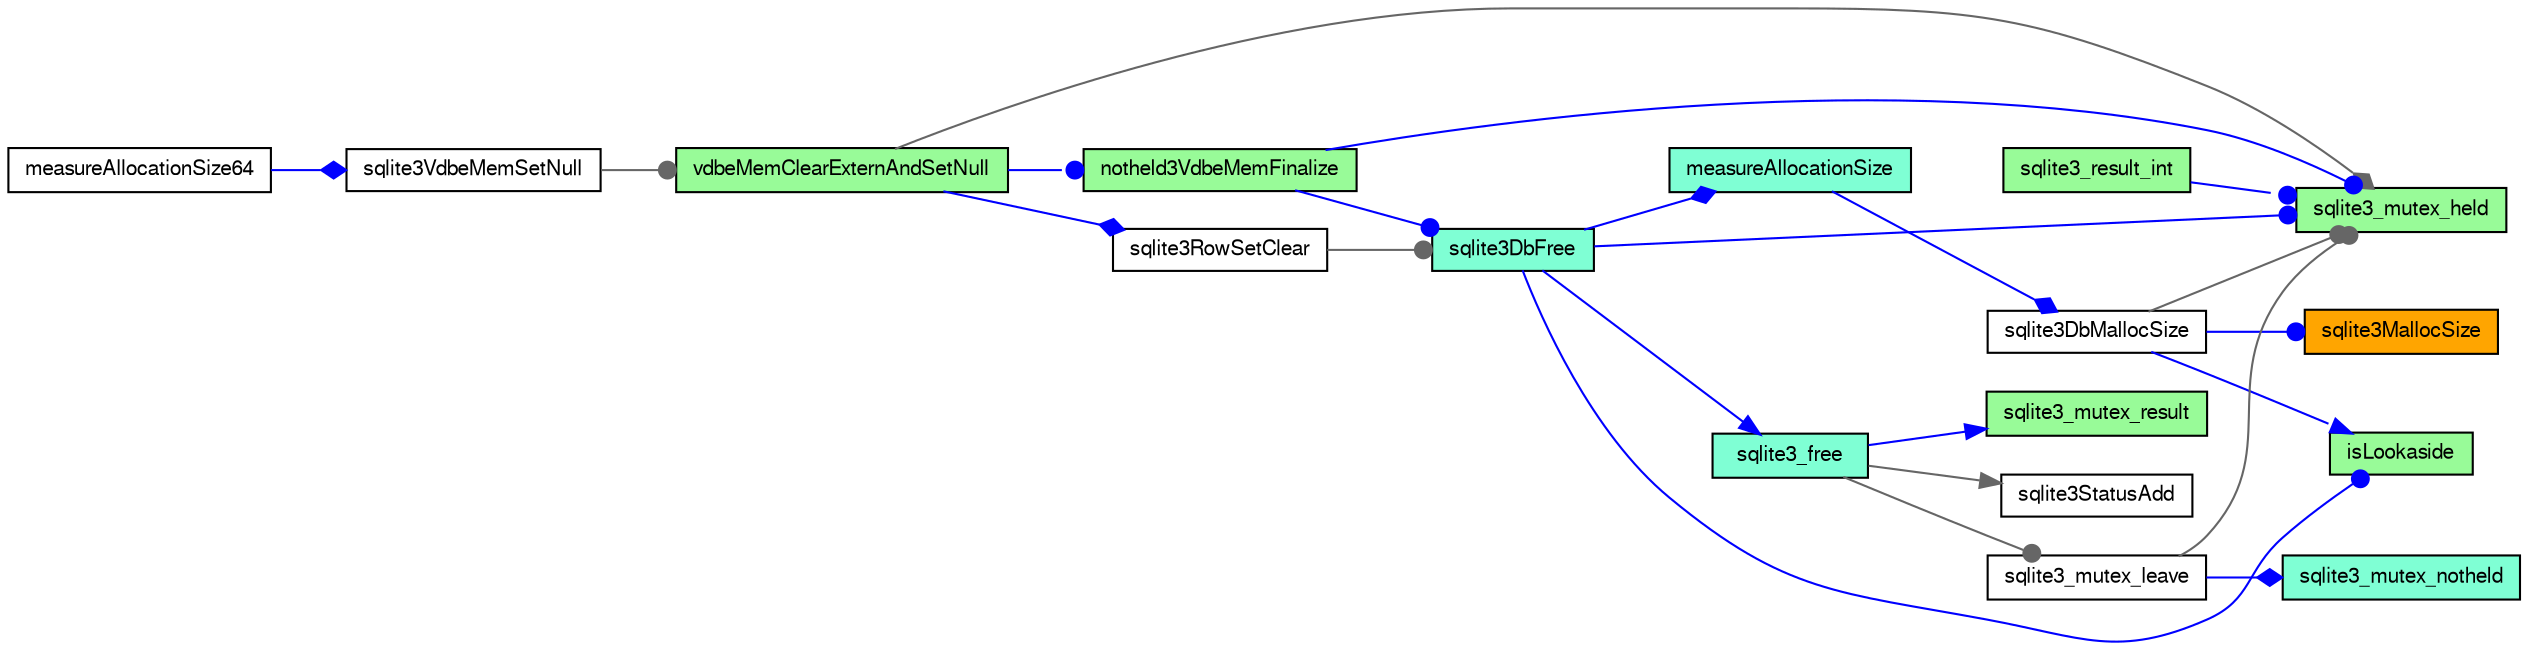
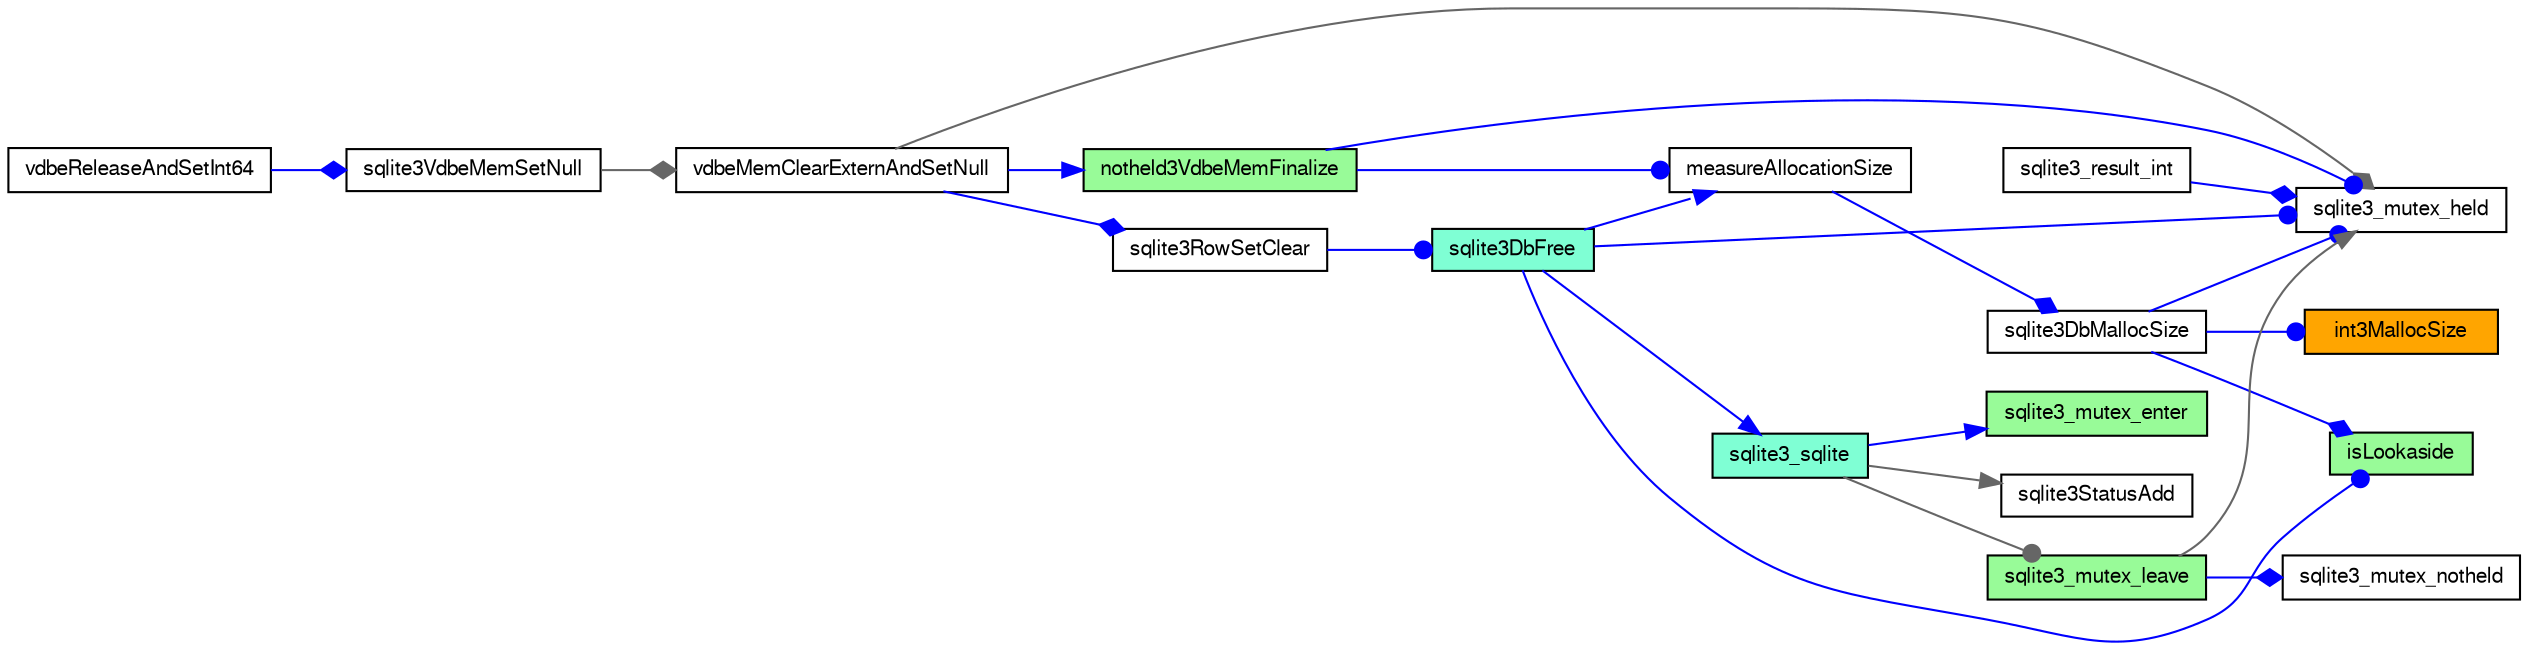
(140, 170) -> (140, 170)
(630, 170) -> (630, 170)
(842, 170) -> (842, 170)
(1035, 170) -> (1035, 170)
(1790, 170) -> (1790, 170)
(2097, 170) -> (2097, 170)
(2231, 188) -> (2231, 188)
(1358, 208) -> (1504, 170)
(2401, 210) -> (2401, 210)
(1637, 214) -> (1637, 214)
(1371, 250) -> (1371, 250)
(2240, 275) -> (2240, 275)
(2401, 332) -> (2401, 332)
(2236, 385) -> (2236, 385)
(2249, 413) -> (2249, 413)
(2097, 414) -> (2097, 414)
(1790, 456) -> (1790, 456)
(2097, 578) -> (2097, 578)
(2401, 578) -> (2401, 578)
